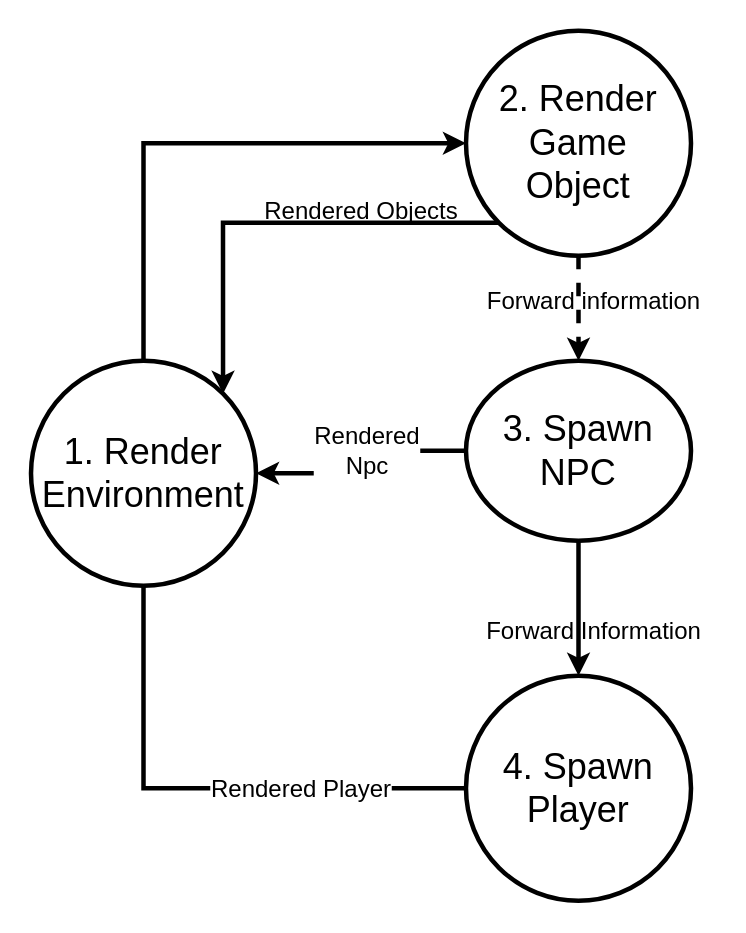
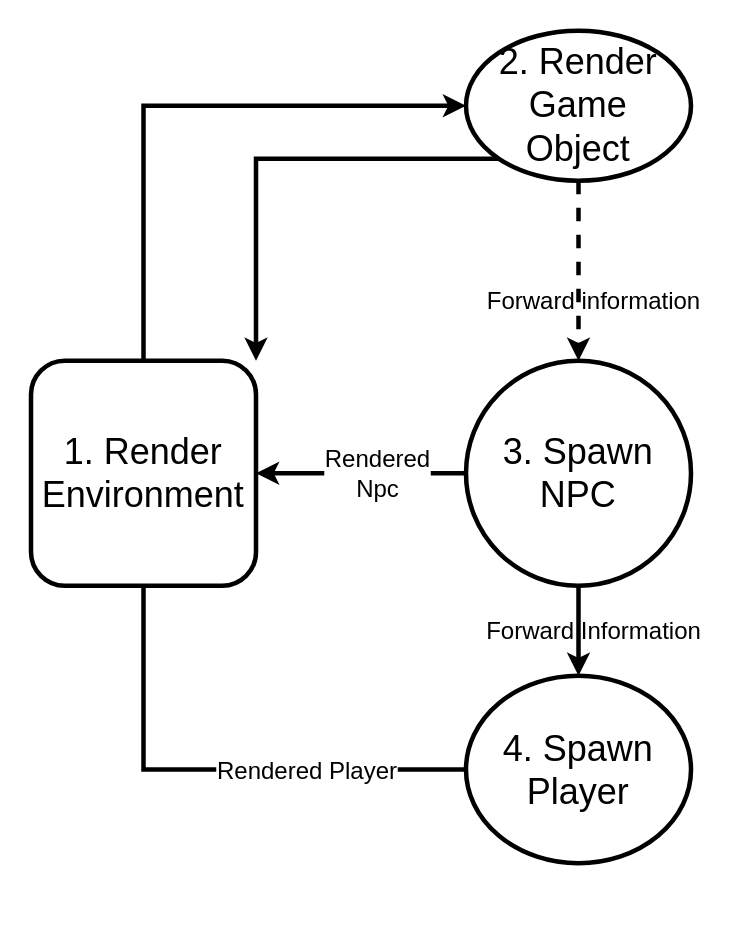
(578, 143) -> (578, 106)
(361, 211) -> none
(578, 451) -> (578, 473)
(143, 473) -> (143, 473)
(578, 788) -> (578, 770)
